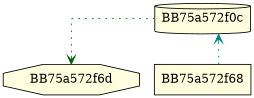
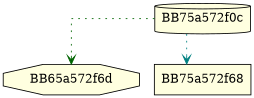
(219, 53) -> (187, 45)
(71, 80) -> (71, 80)
